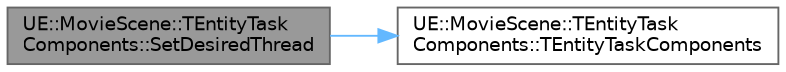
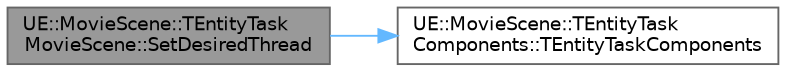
(169, 36) -> (169, 36)
